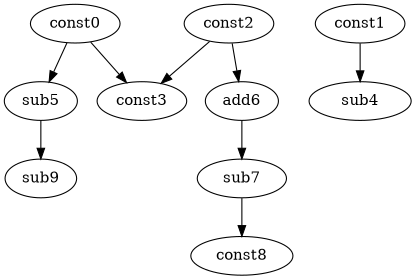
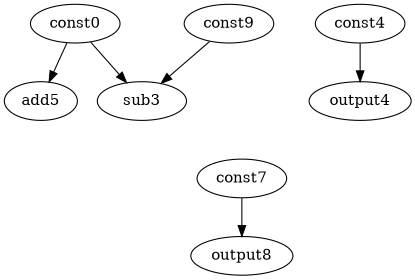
(229, 24) -> (229, 24)
(360, 24) -> (360, 24)
(41, 101) -> (41, 101)
(142, 101) -> (142, 101)
(242, 101) -> none
(360, 101) -> (360, 101)
(41, 178) -> none
(242, 178) -> (242, 178)
(242, 256) -> (242, 256)
